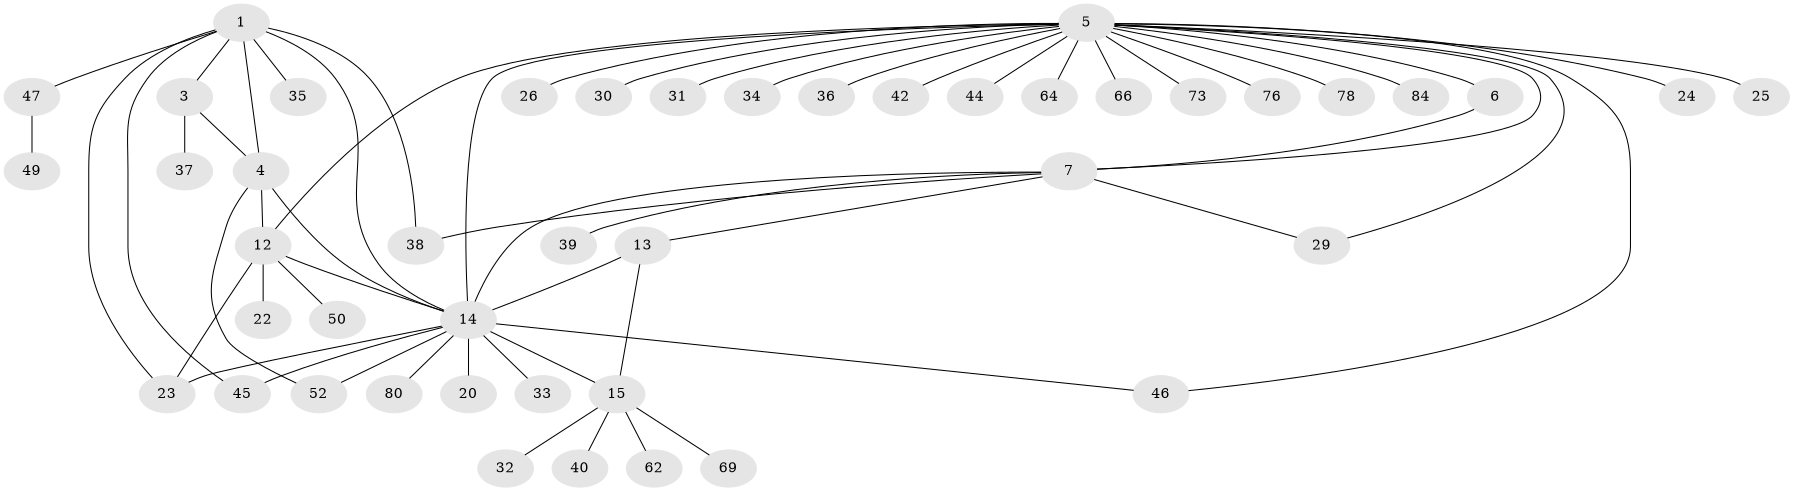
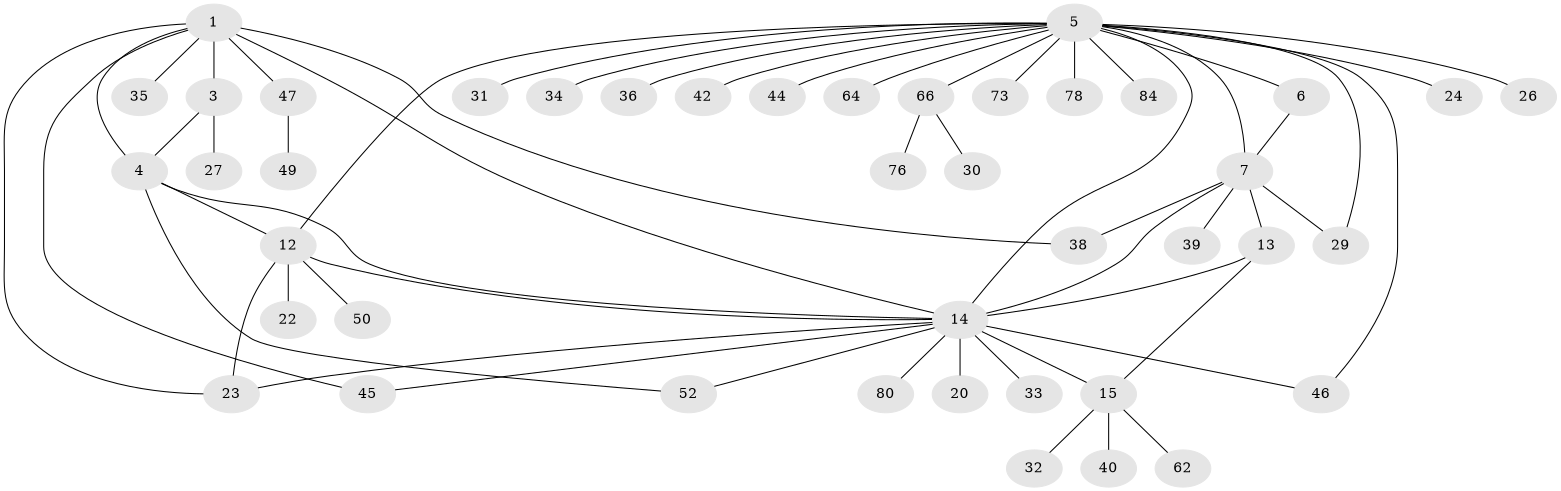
(840, 40) -> (949, 134)
(1181, 57) -> (912, 134)
(1762, 97) -> none
(185, 171) -> (214, 171)
(729, 469) -> none
